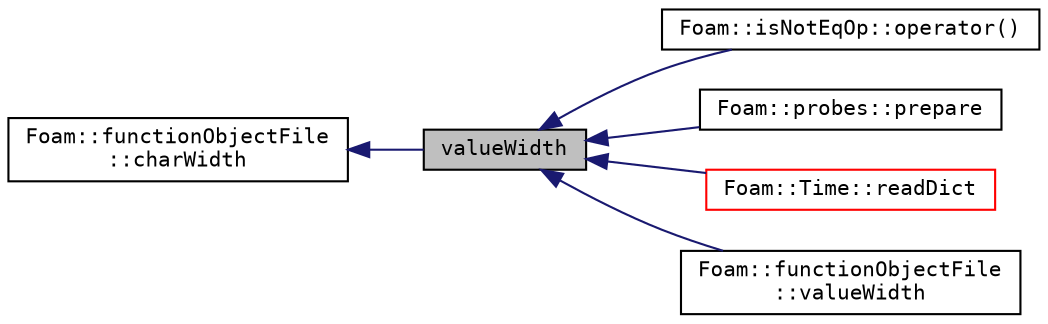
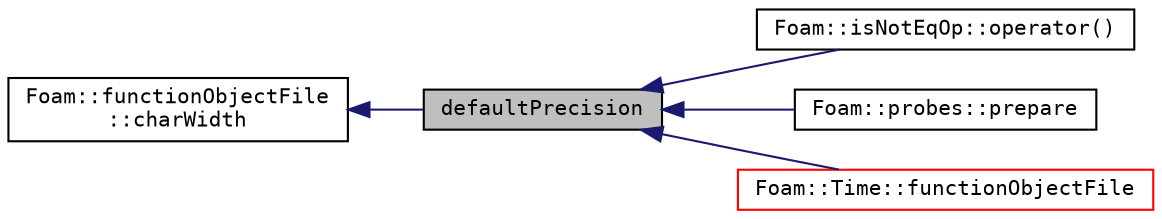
(505, 150) -> (543, 110)
(851, 190) -> (946, 190)
(851, 283) -> none
